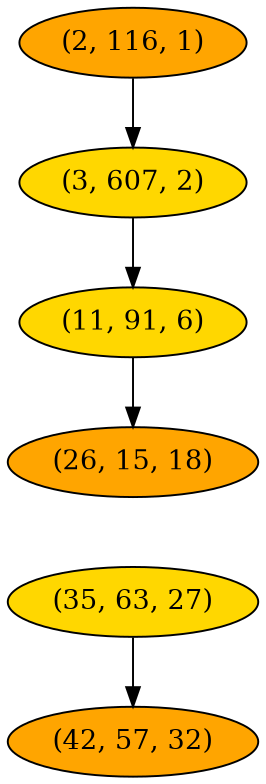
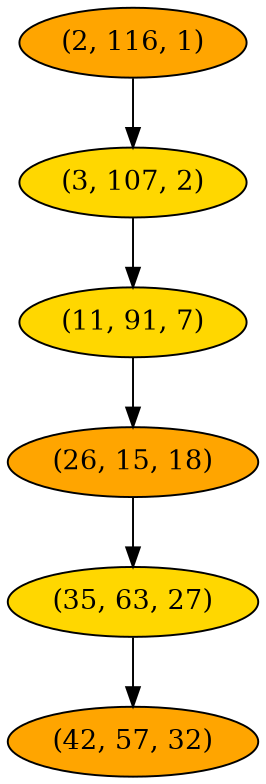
(133, 183) -> (133, 183)
(133, 322) -> (133, 322)
none -> (133, 522)
